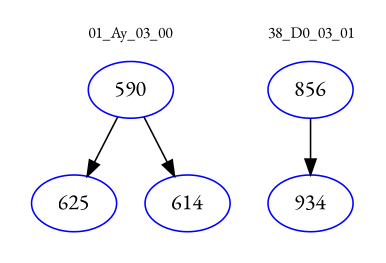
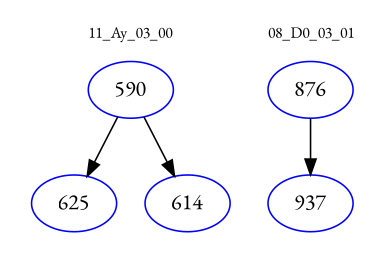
(131, 34) -> (131, 34)
(311, 34) -> (311, 34)
(311, 90) -> (311, 90)
(311, 203) -> (311, 203)
